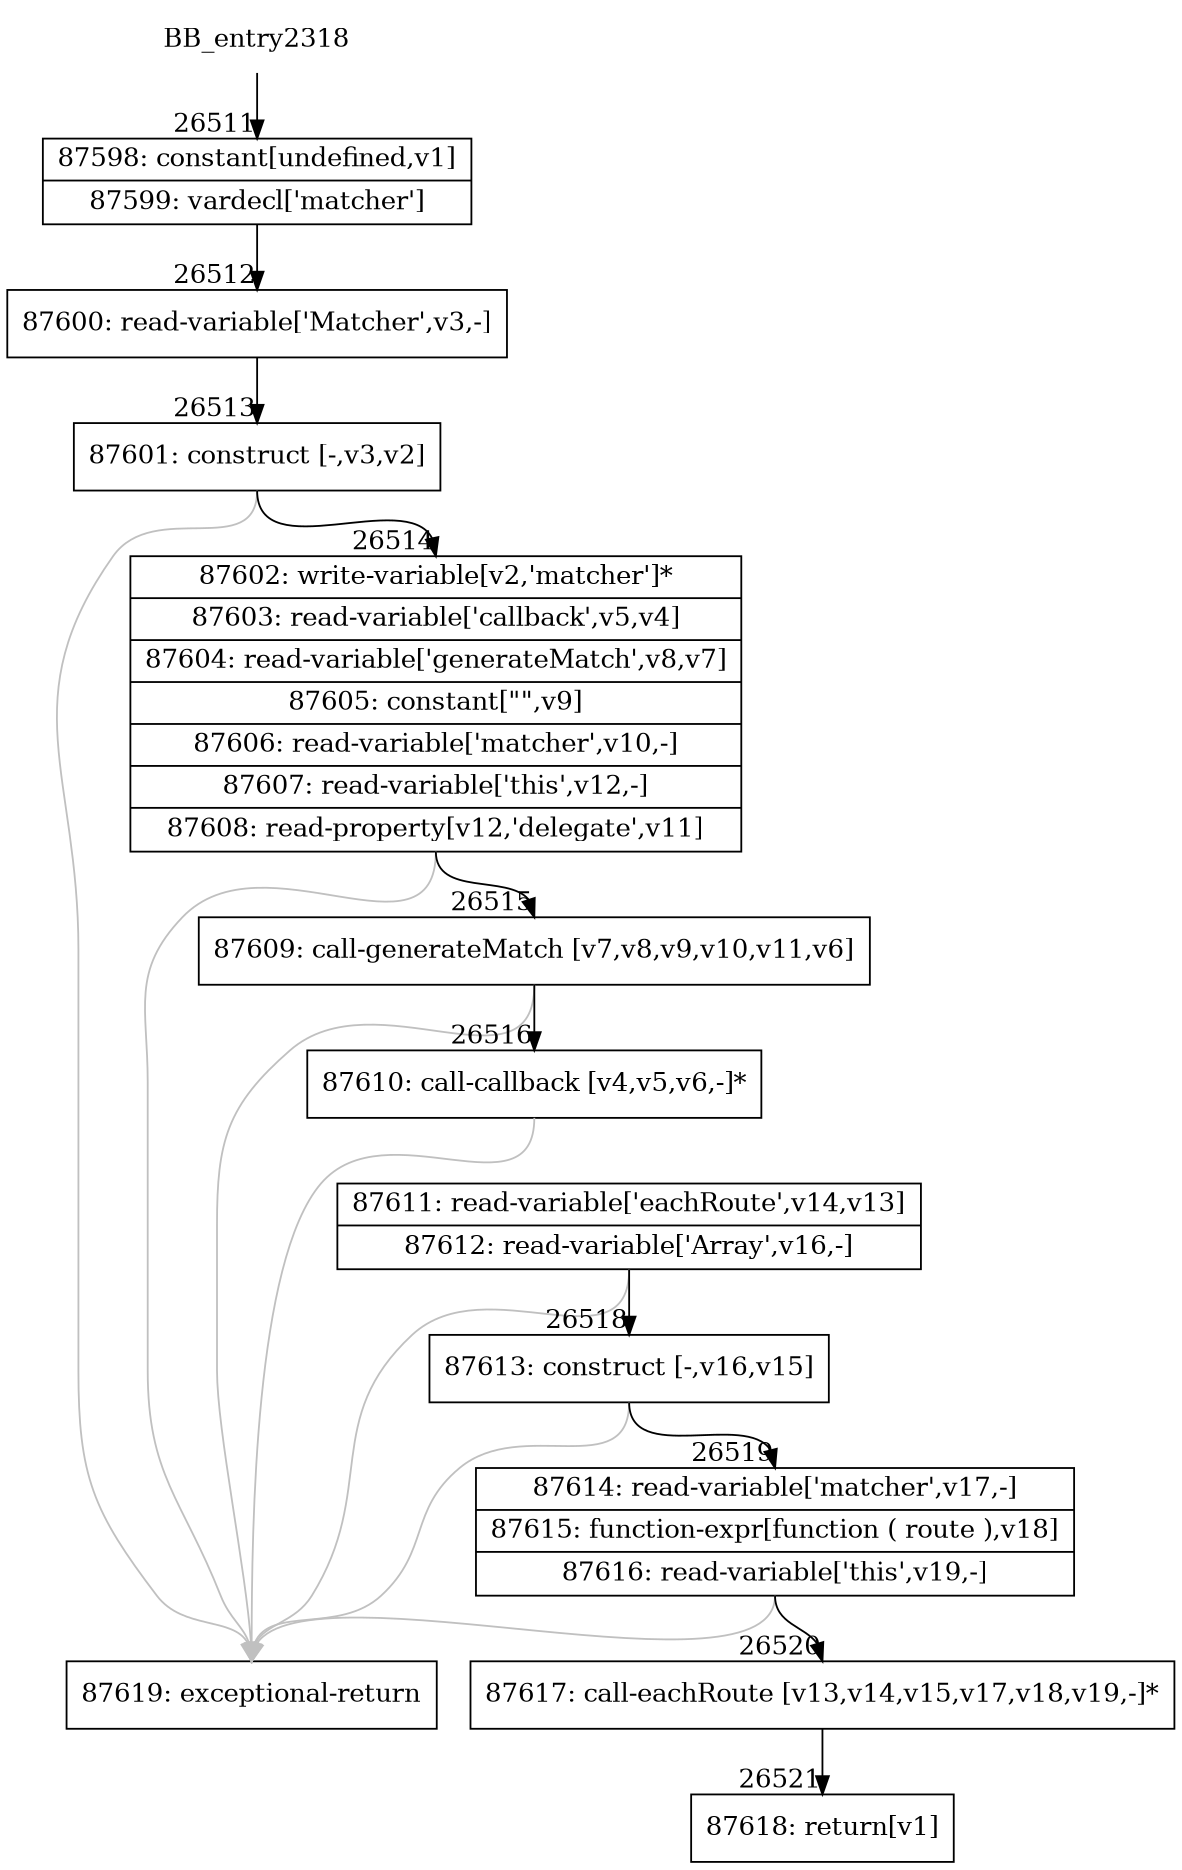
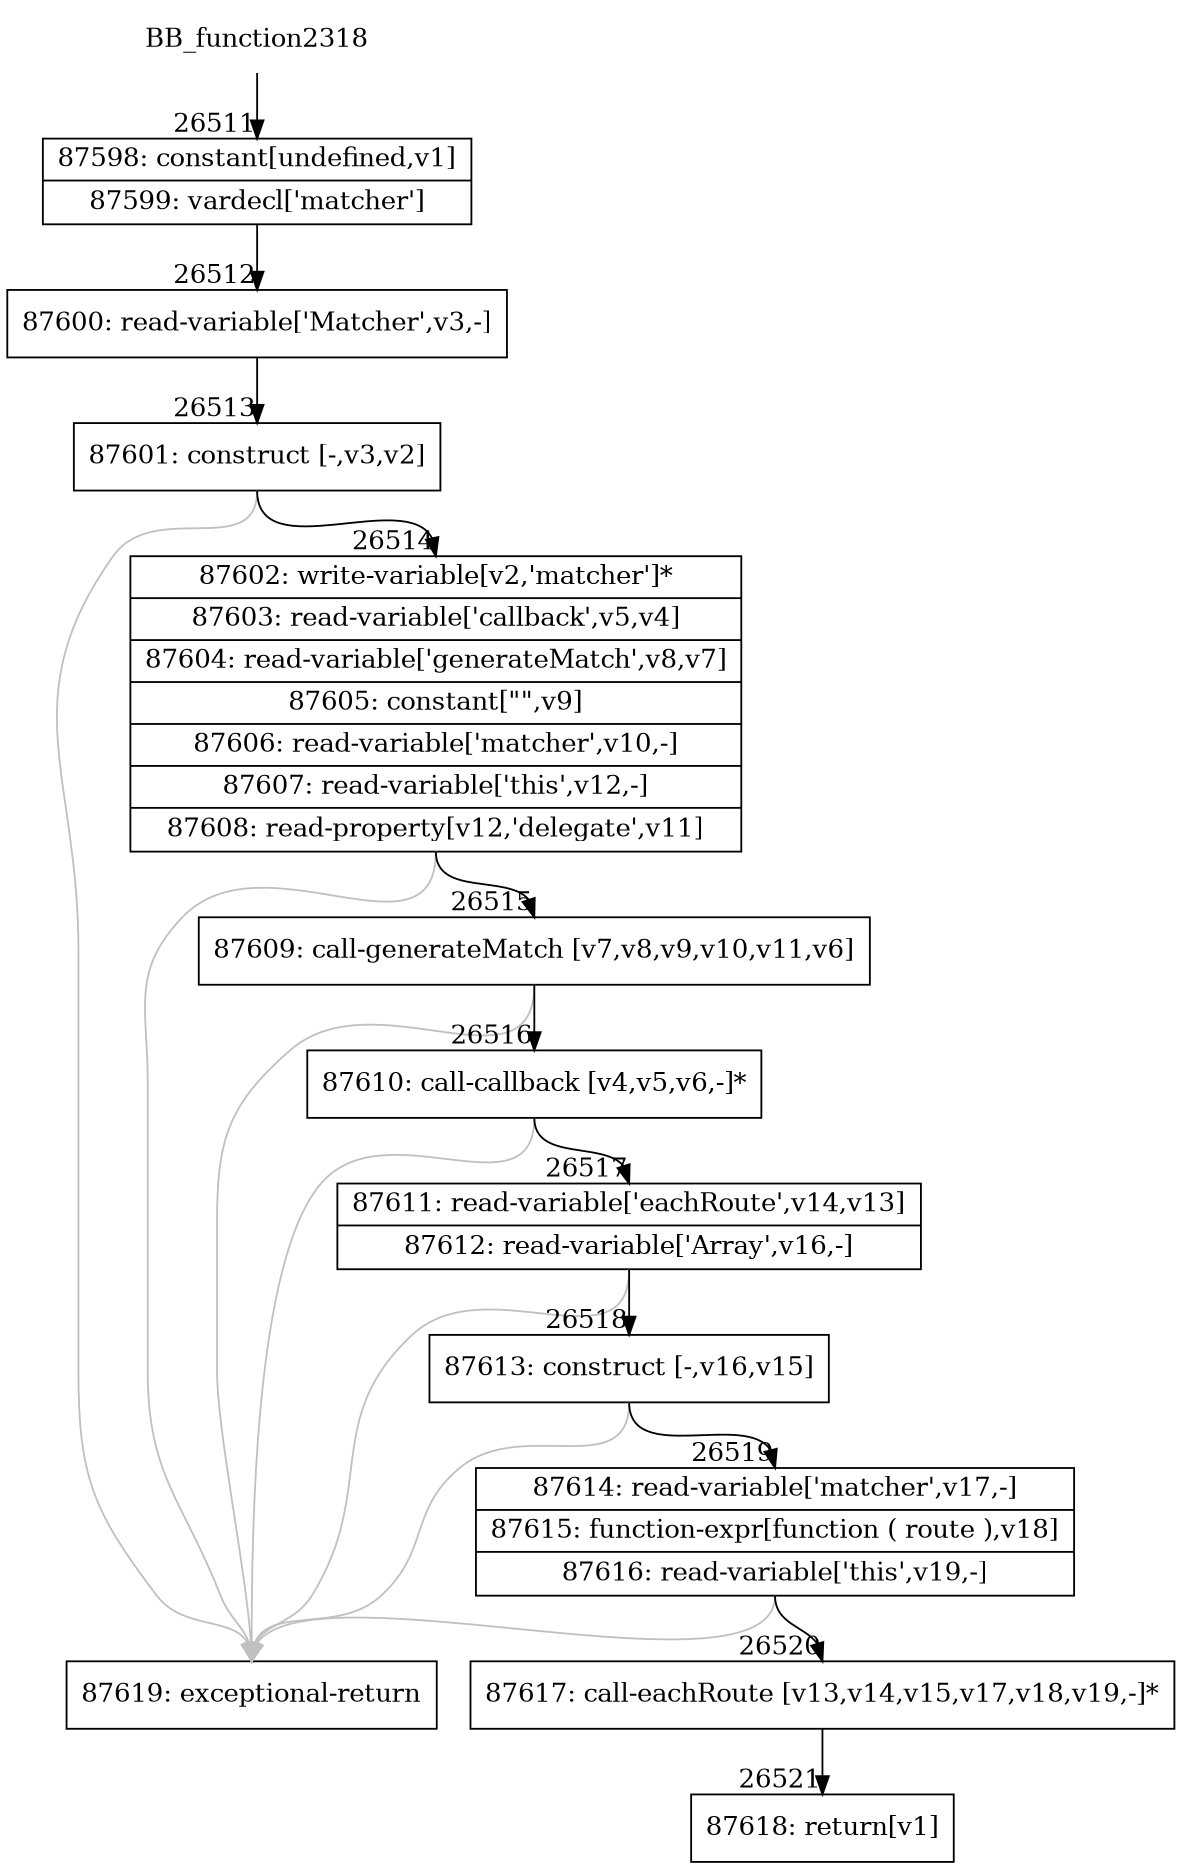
(257, 40) -> (257, 40)
none -> (573, 1149)
